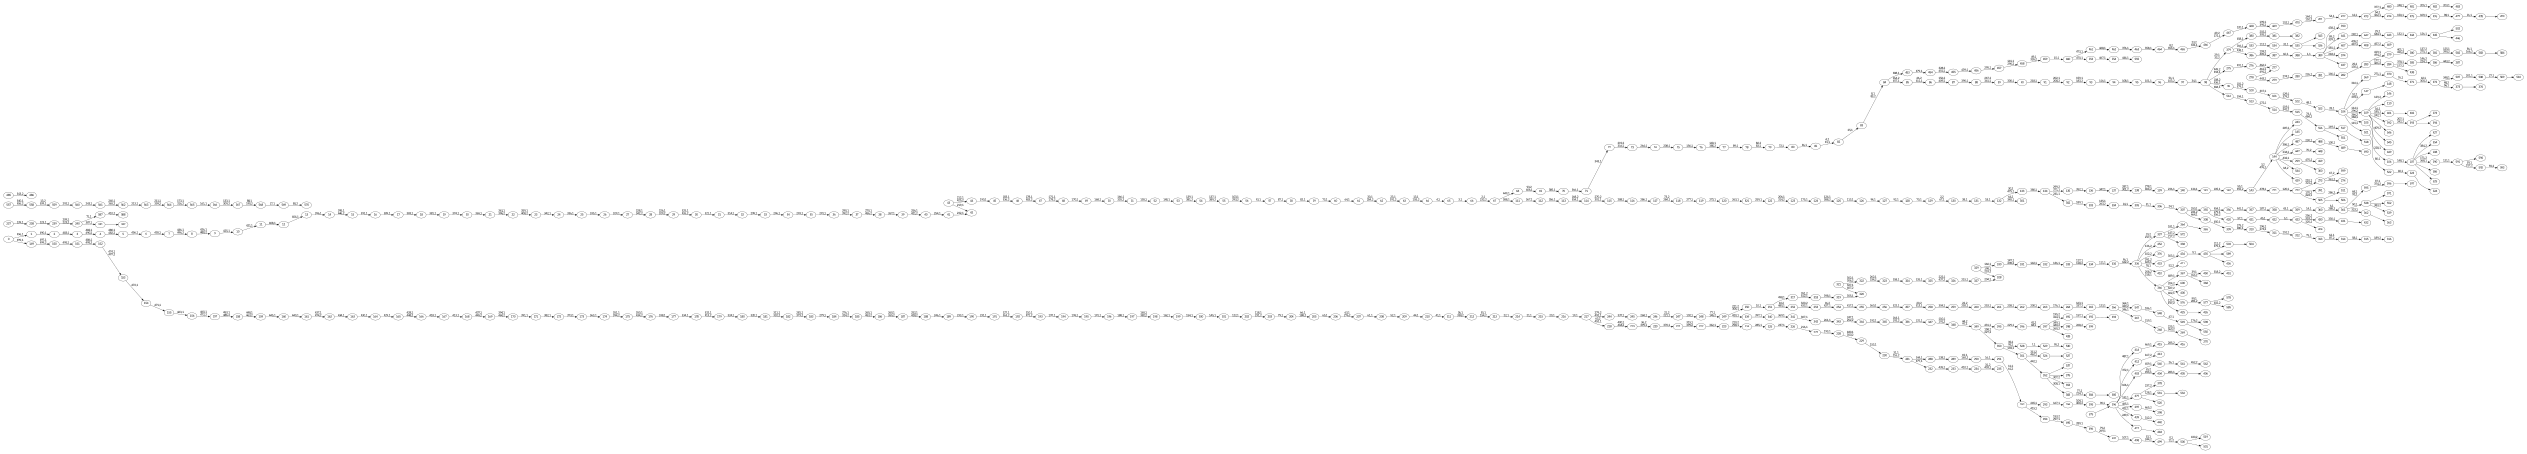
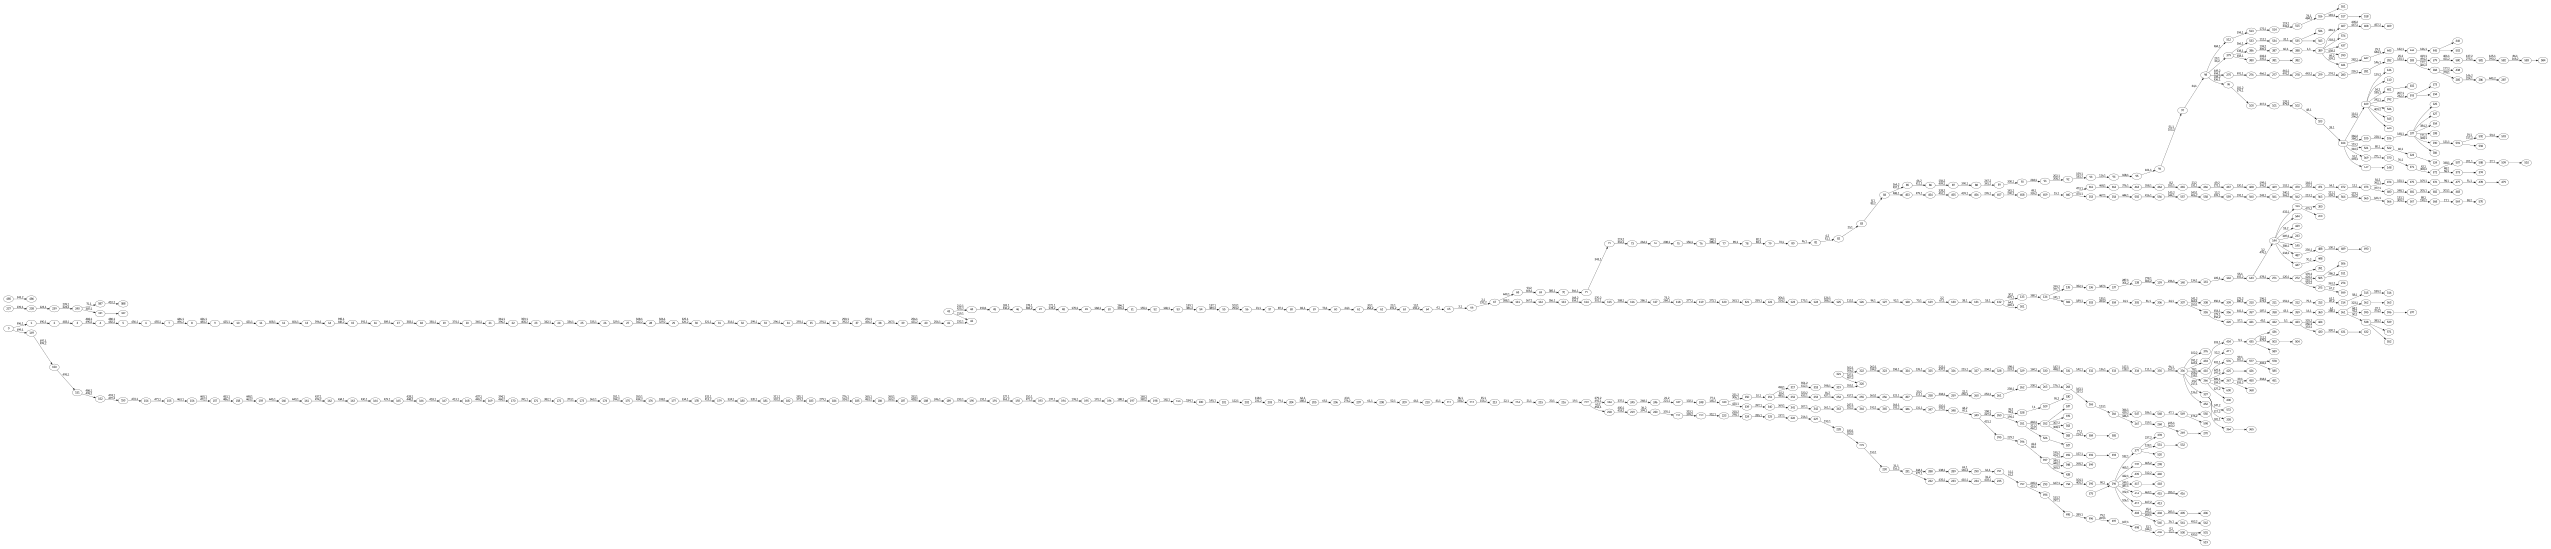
(2263, 75) -> (2285, 75)
none -> (2160, 197)
(1986, 274) -> (2010, 371)
